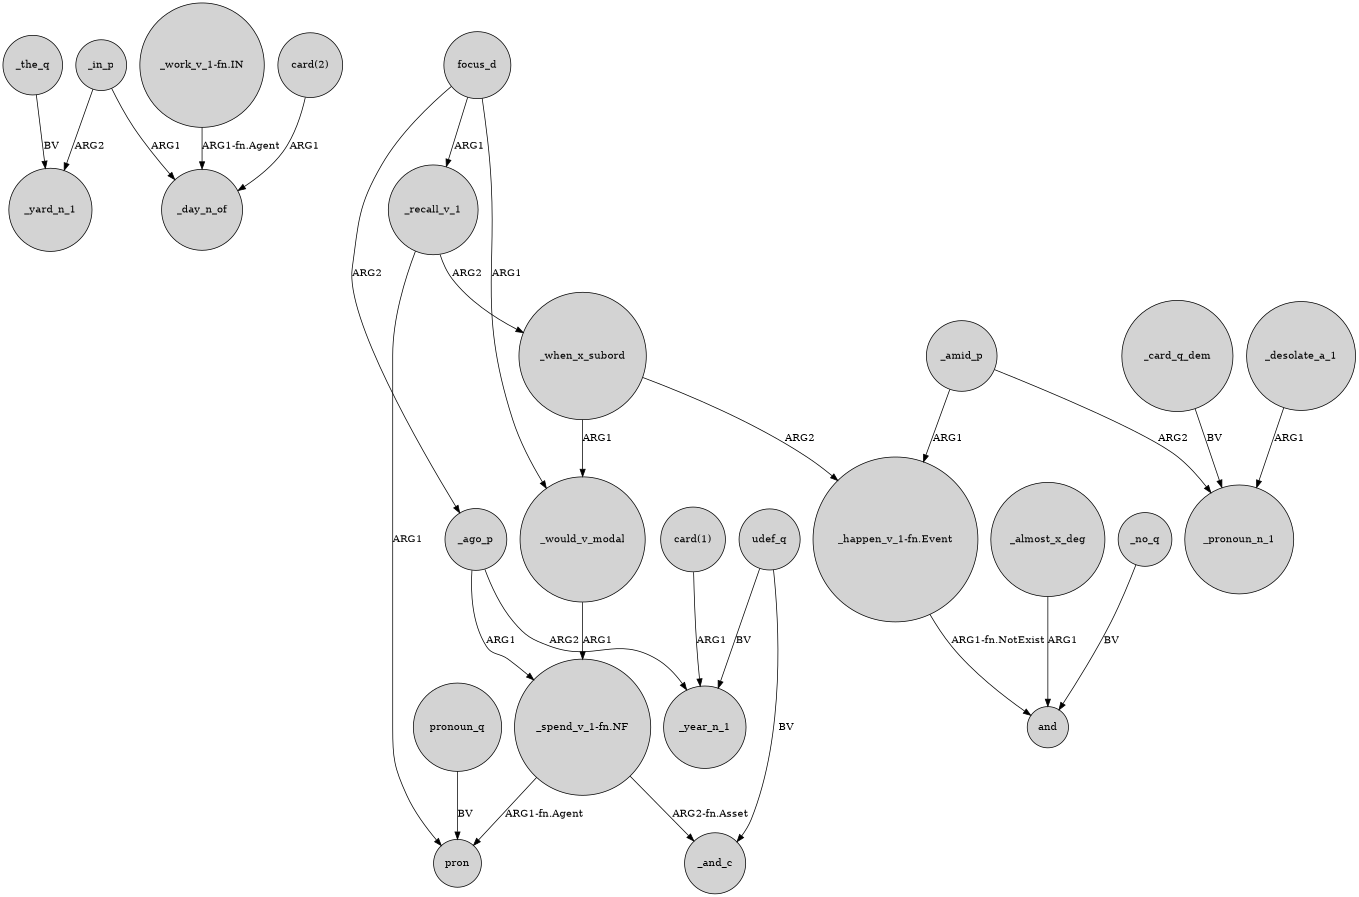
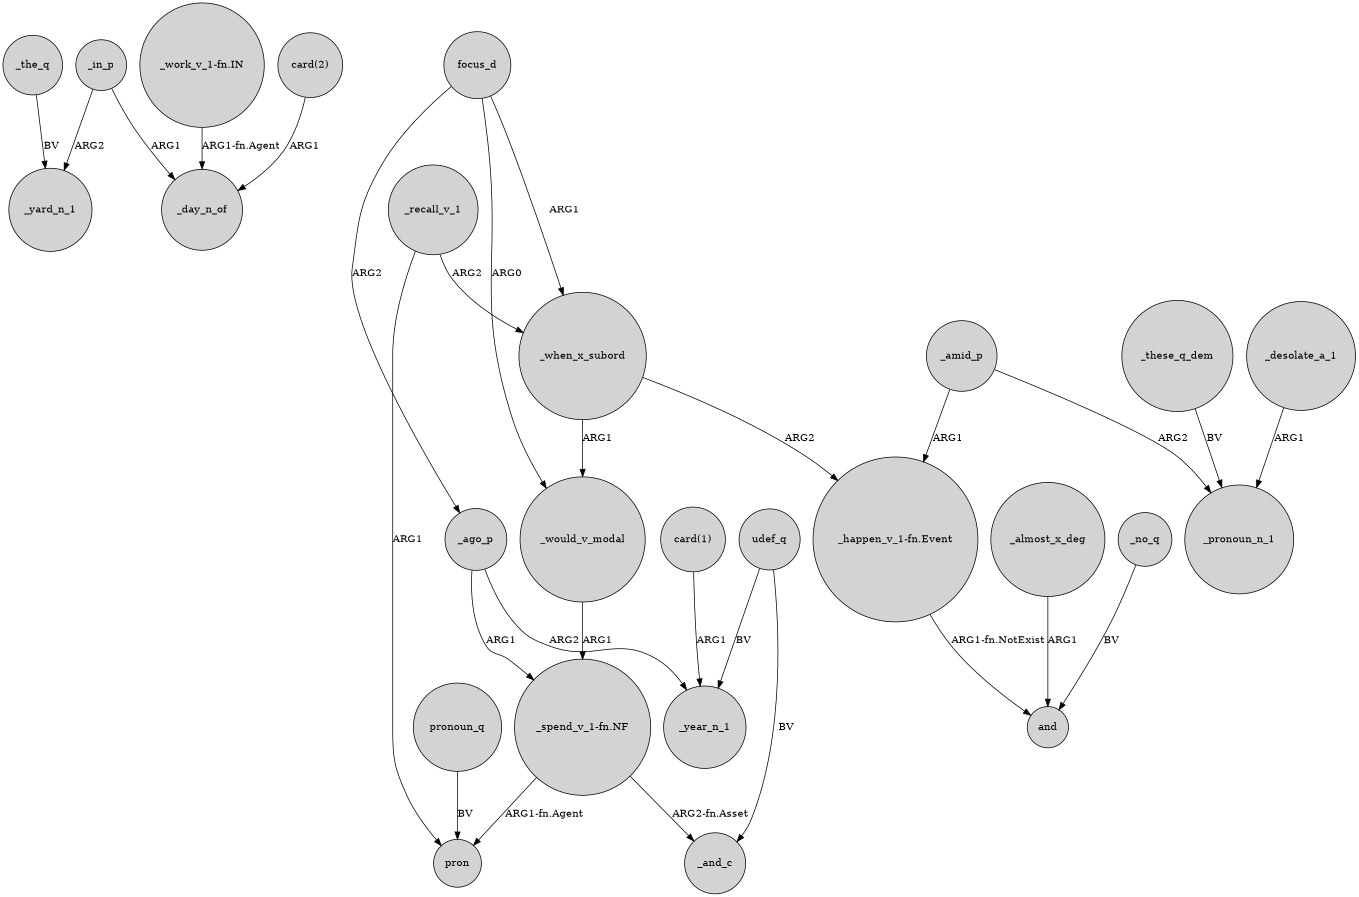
(458, 128) -> (528, 191)
(507, 274) -> (507, 274)
(1177, 356) -> (1177, 356)
